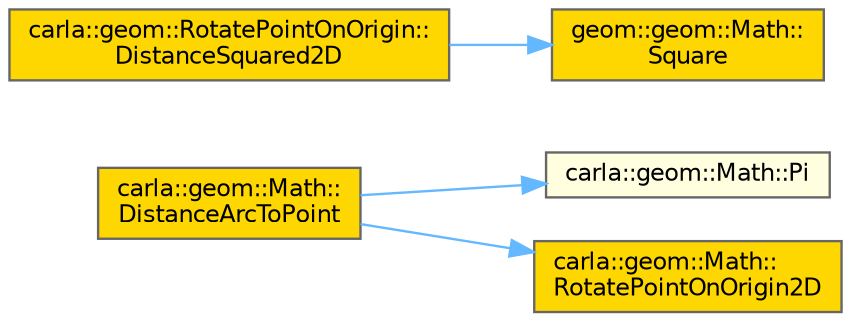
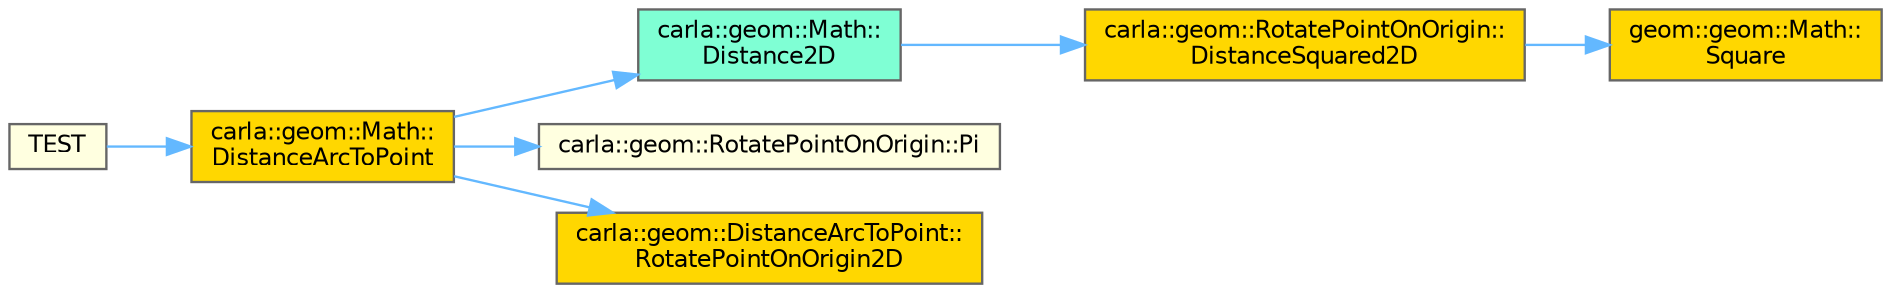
none -> (769, 45)
none -> (58, 147)
(688, 175) -> (769, 147)
(688, 277) -> (769, 248)
